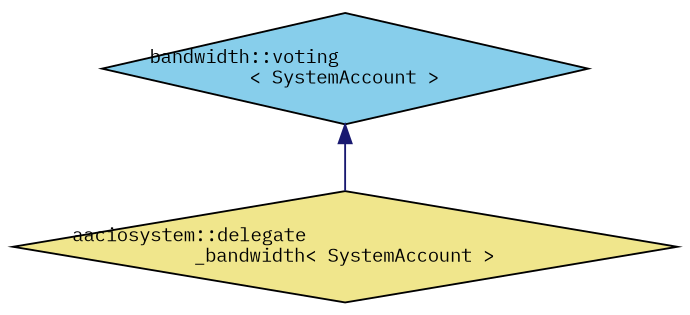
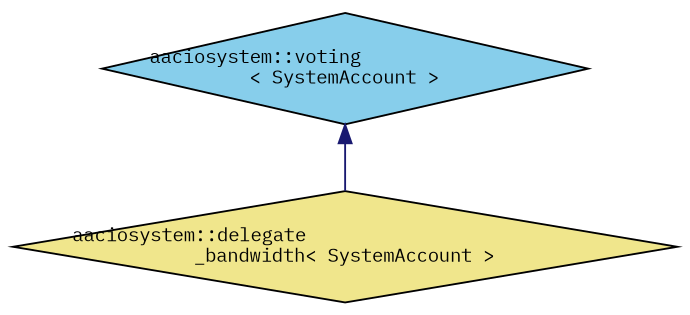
(345, 69) -> (345, 69)
